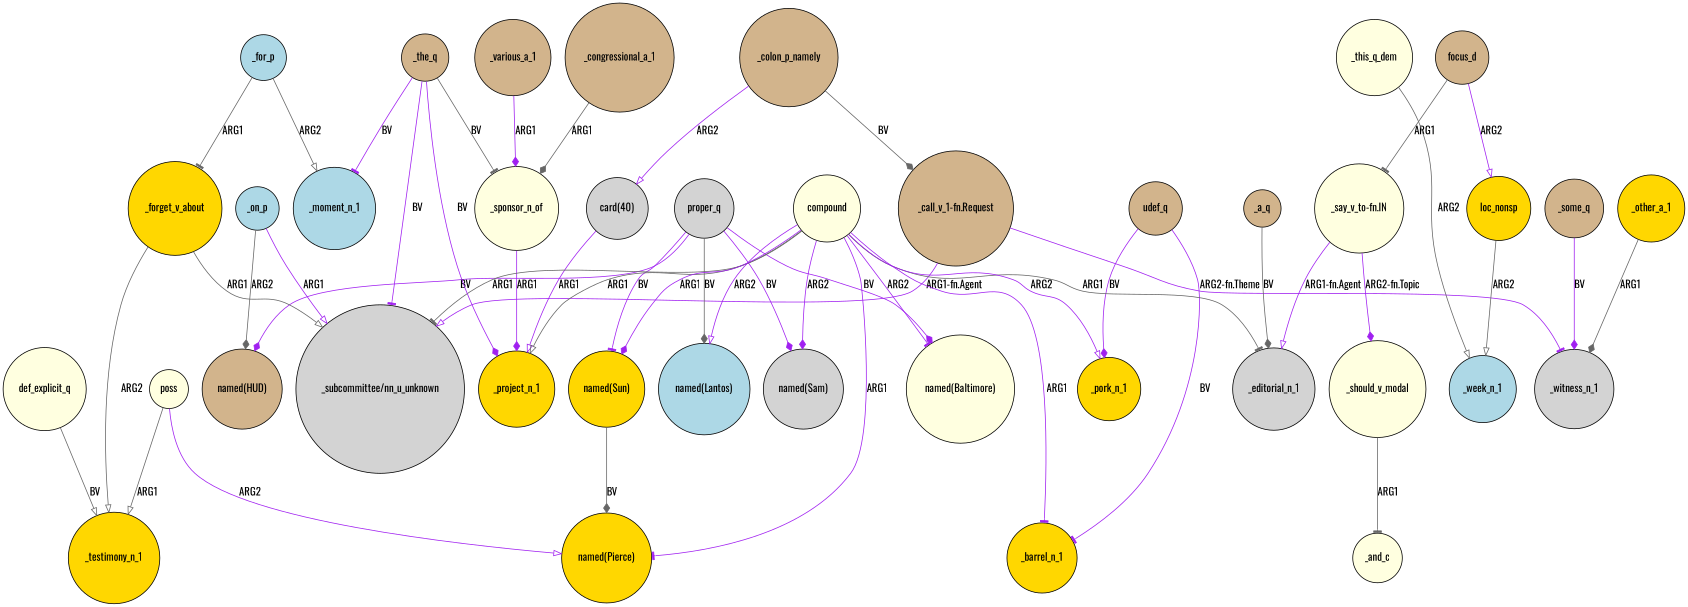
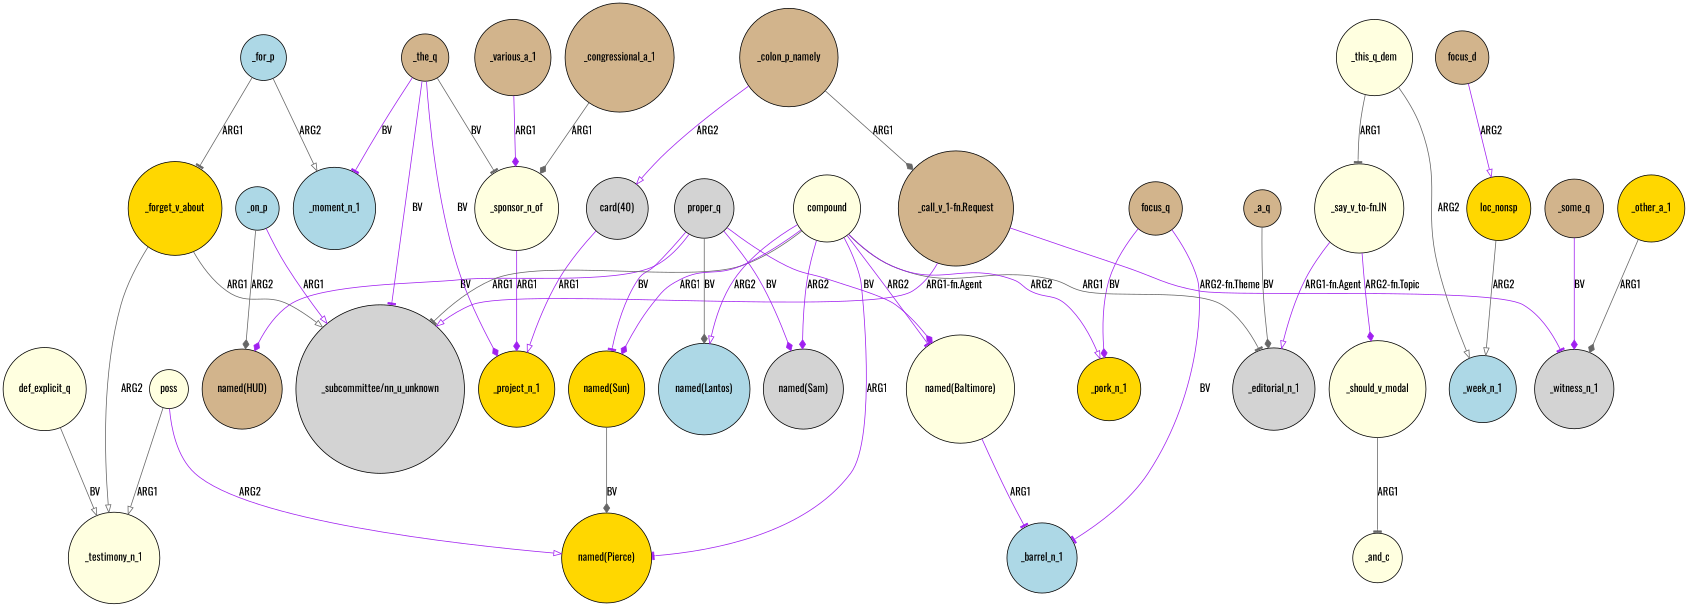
(1414, 128) -> (1360, 127)
(883, 132) -> (883, 132)
(1156, 208) -> (1156, 208)
(598, 283) -> none
(1028, 316) -> (1002, 482)
(114, 558) -> (114, 558)
(1042, 558) -> (1042, 558)
